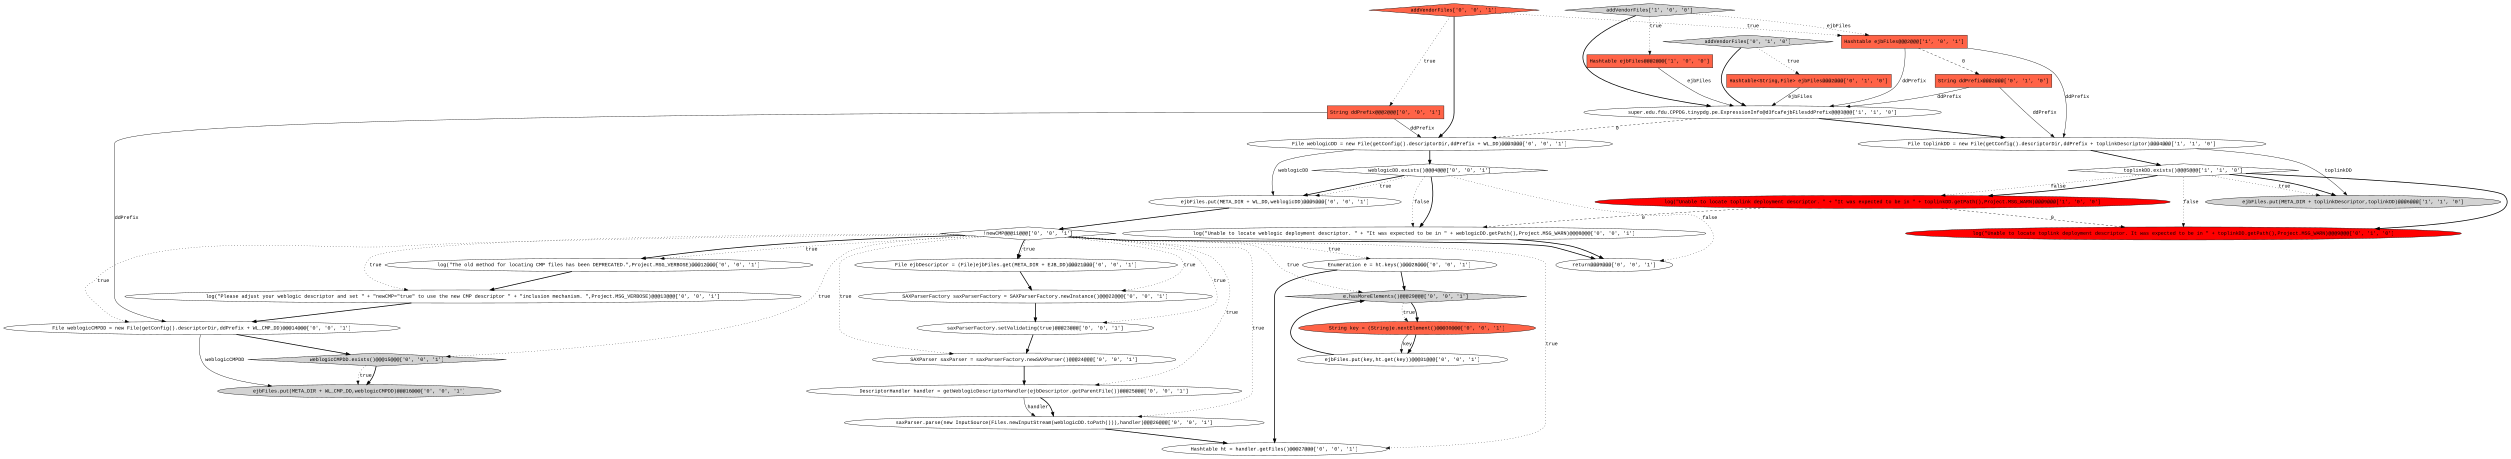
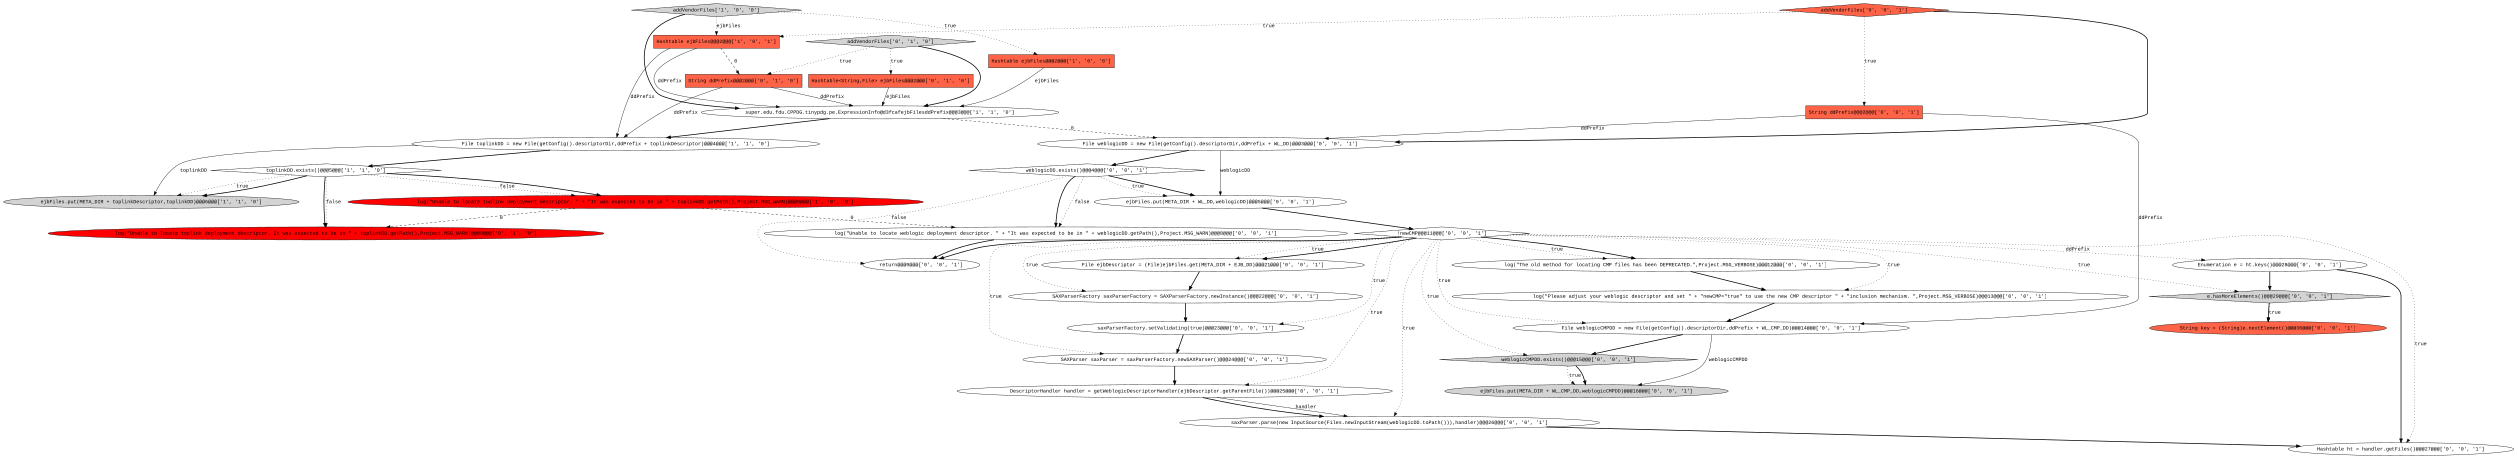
none -> (822, 60)
(1334, 249) -> (2078, 249)
(1403, 360) -> none
